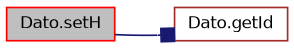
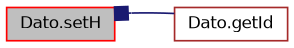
(136, 35) -> (153, 13)
